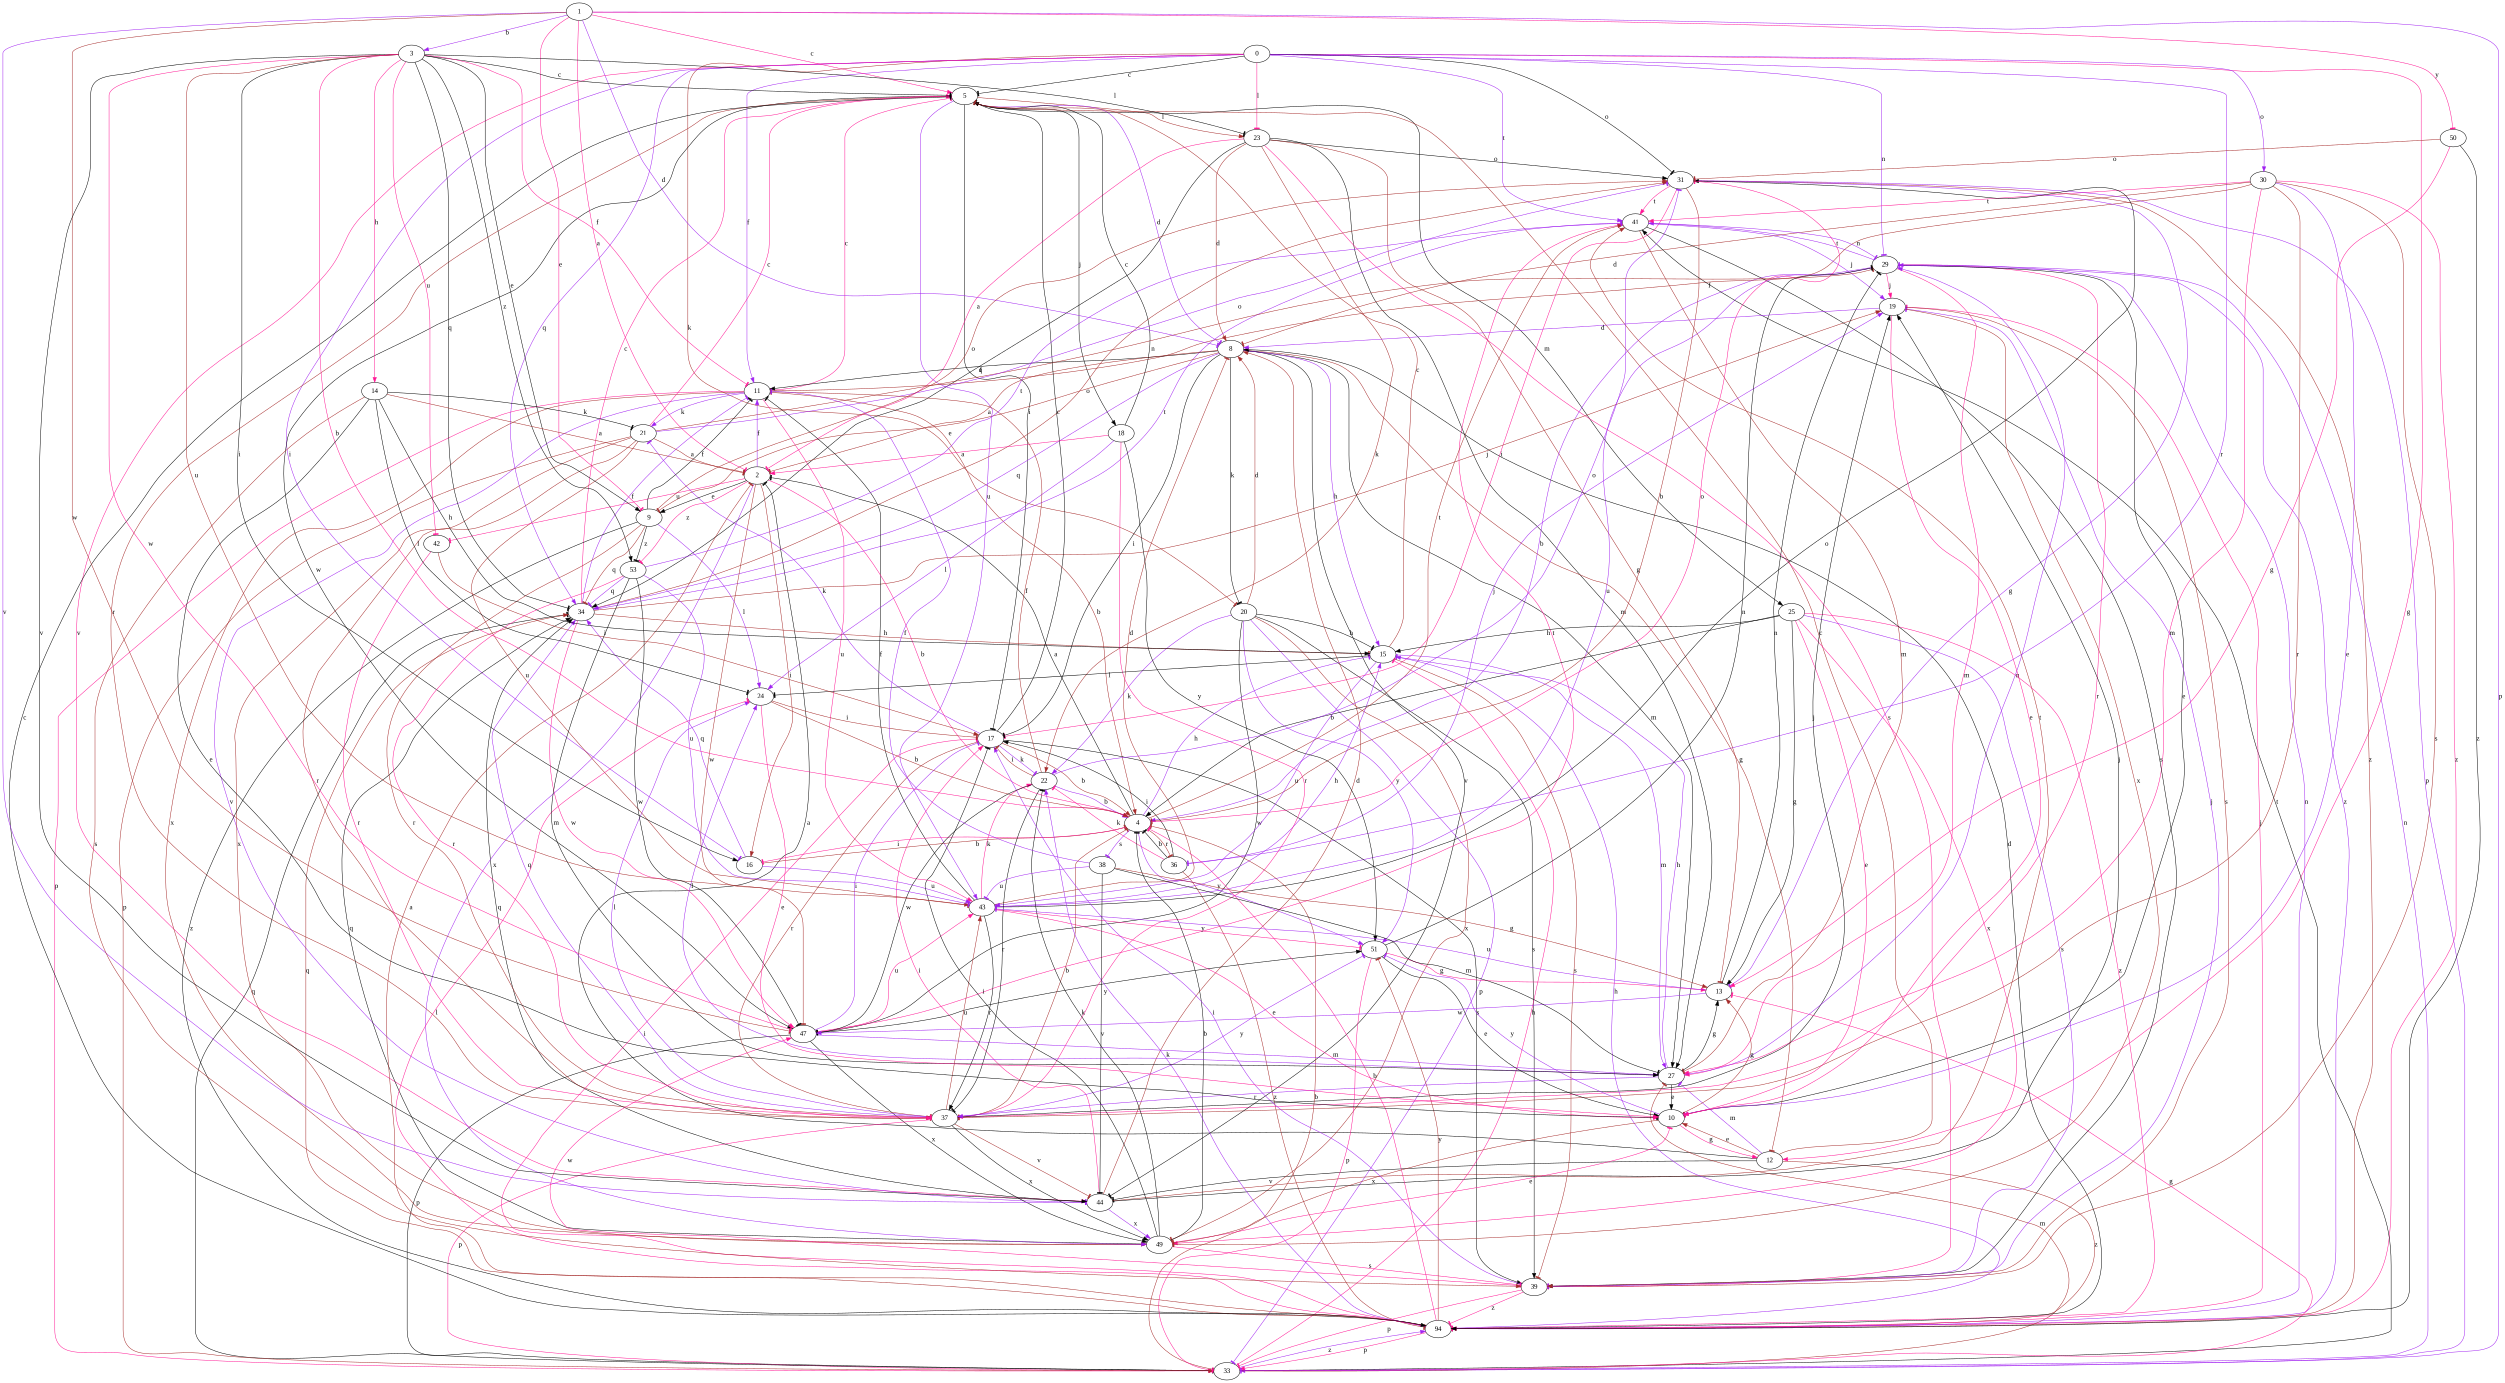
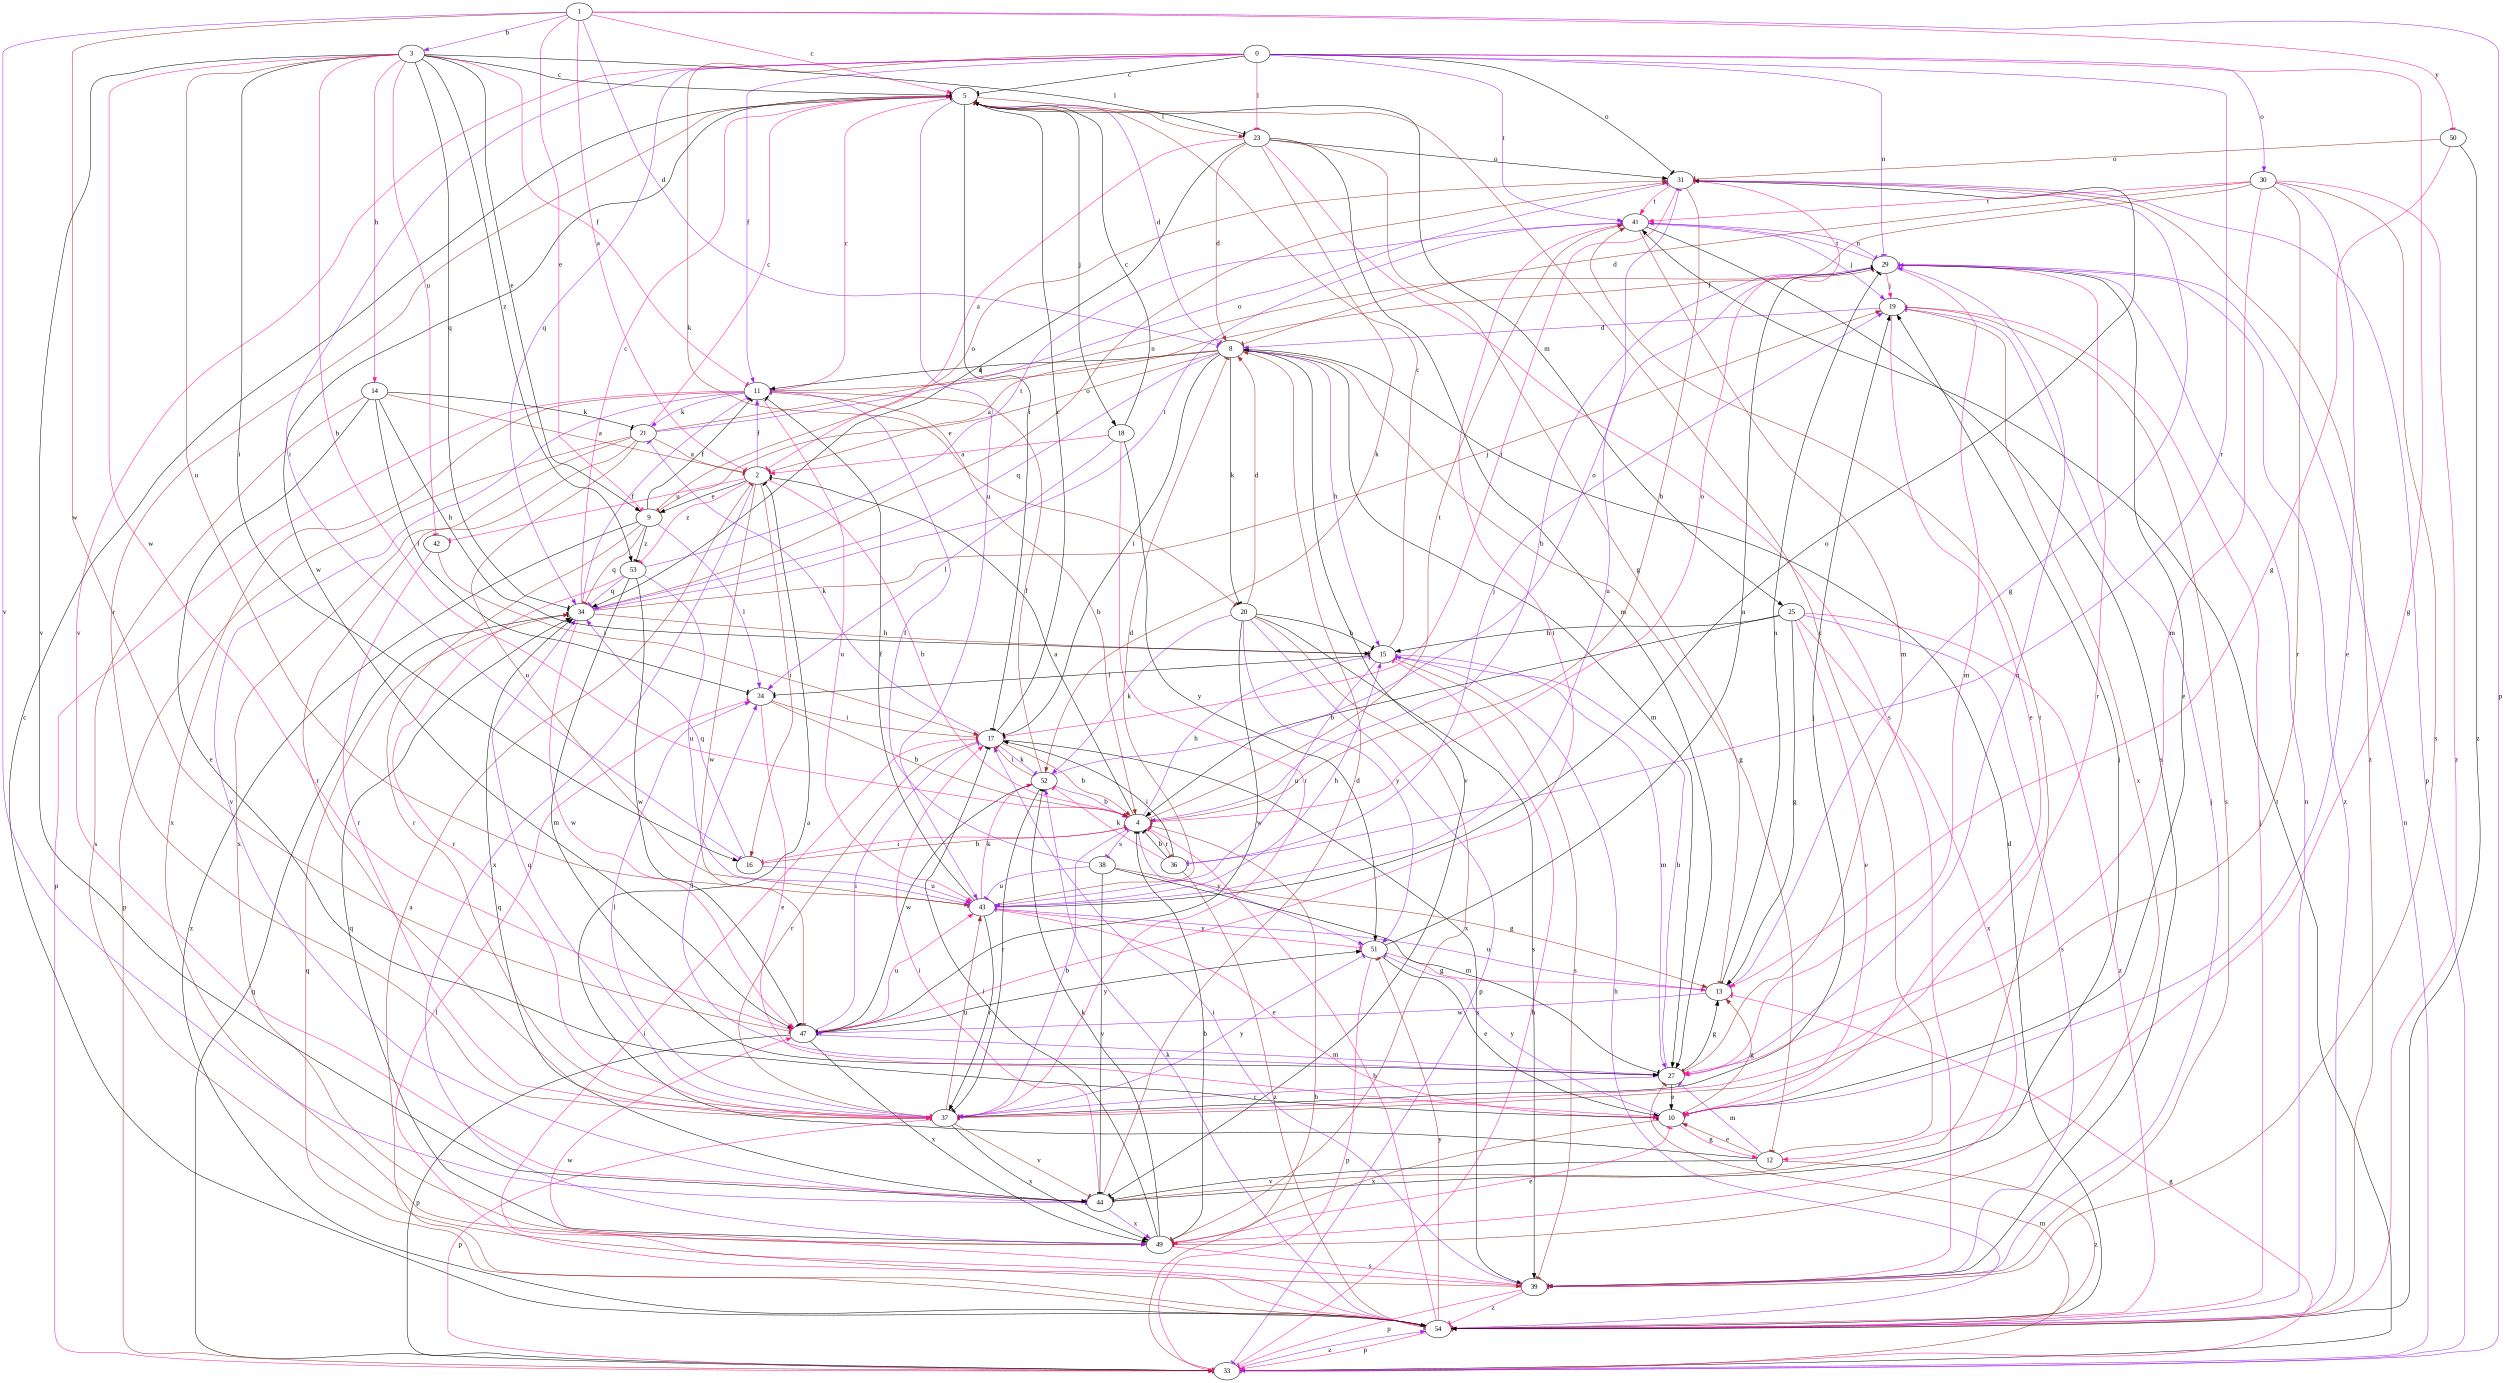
(1044, 781) -> (1044, 781)
(1063, 974) -> (1063, 974)
(1438, 1329) -> (1438, 1329)
